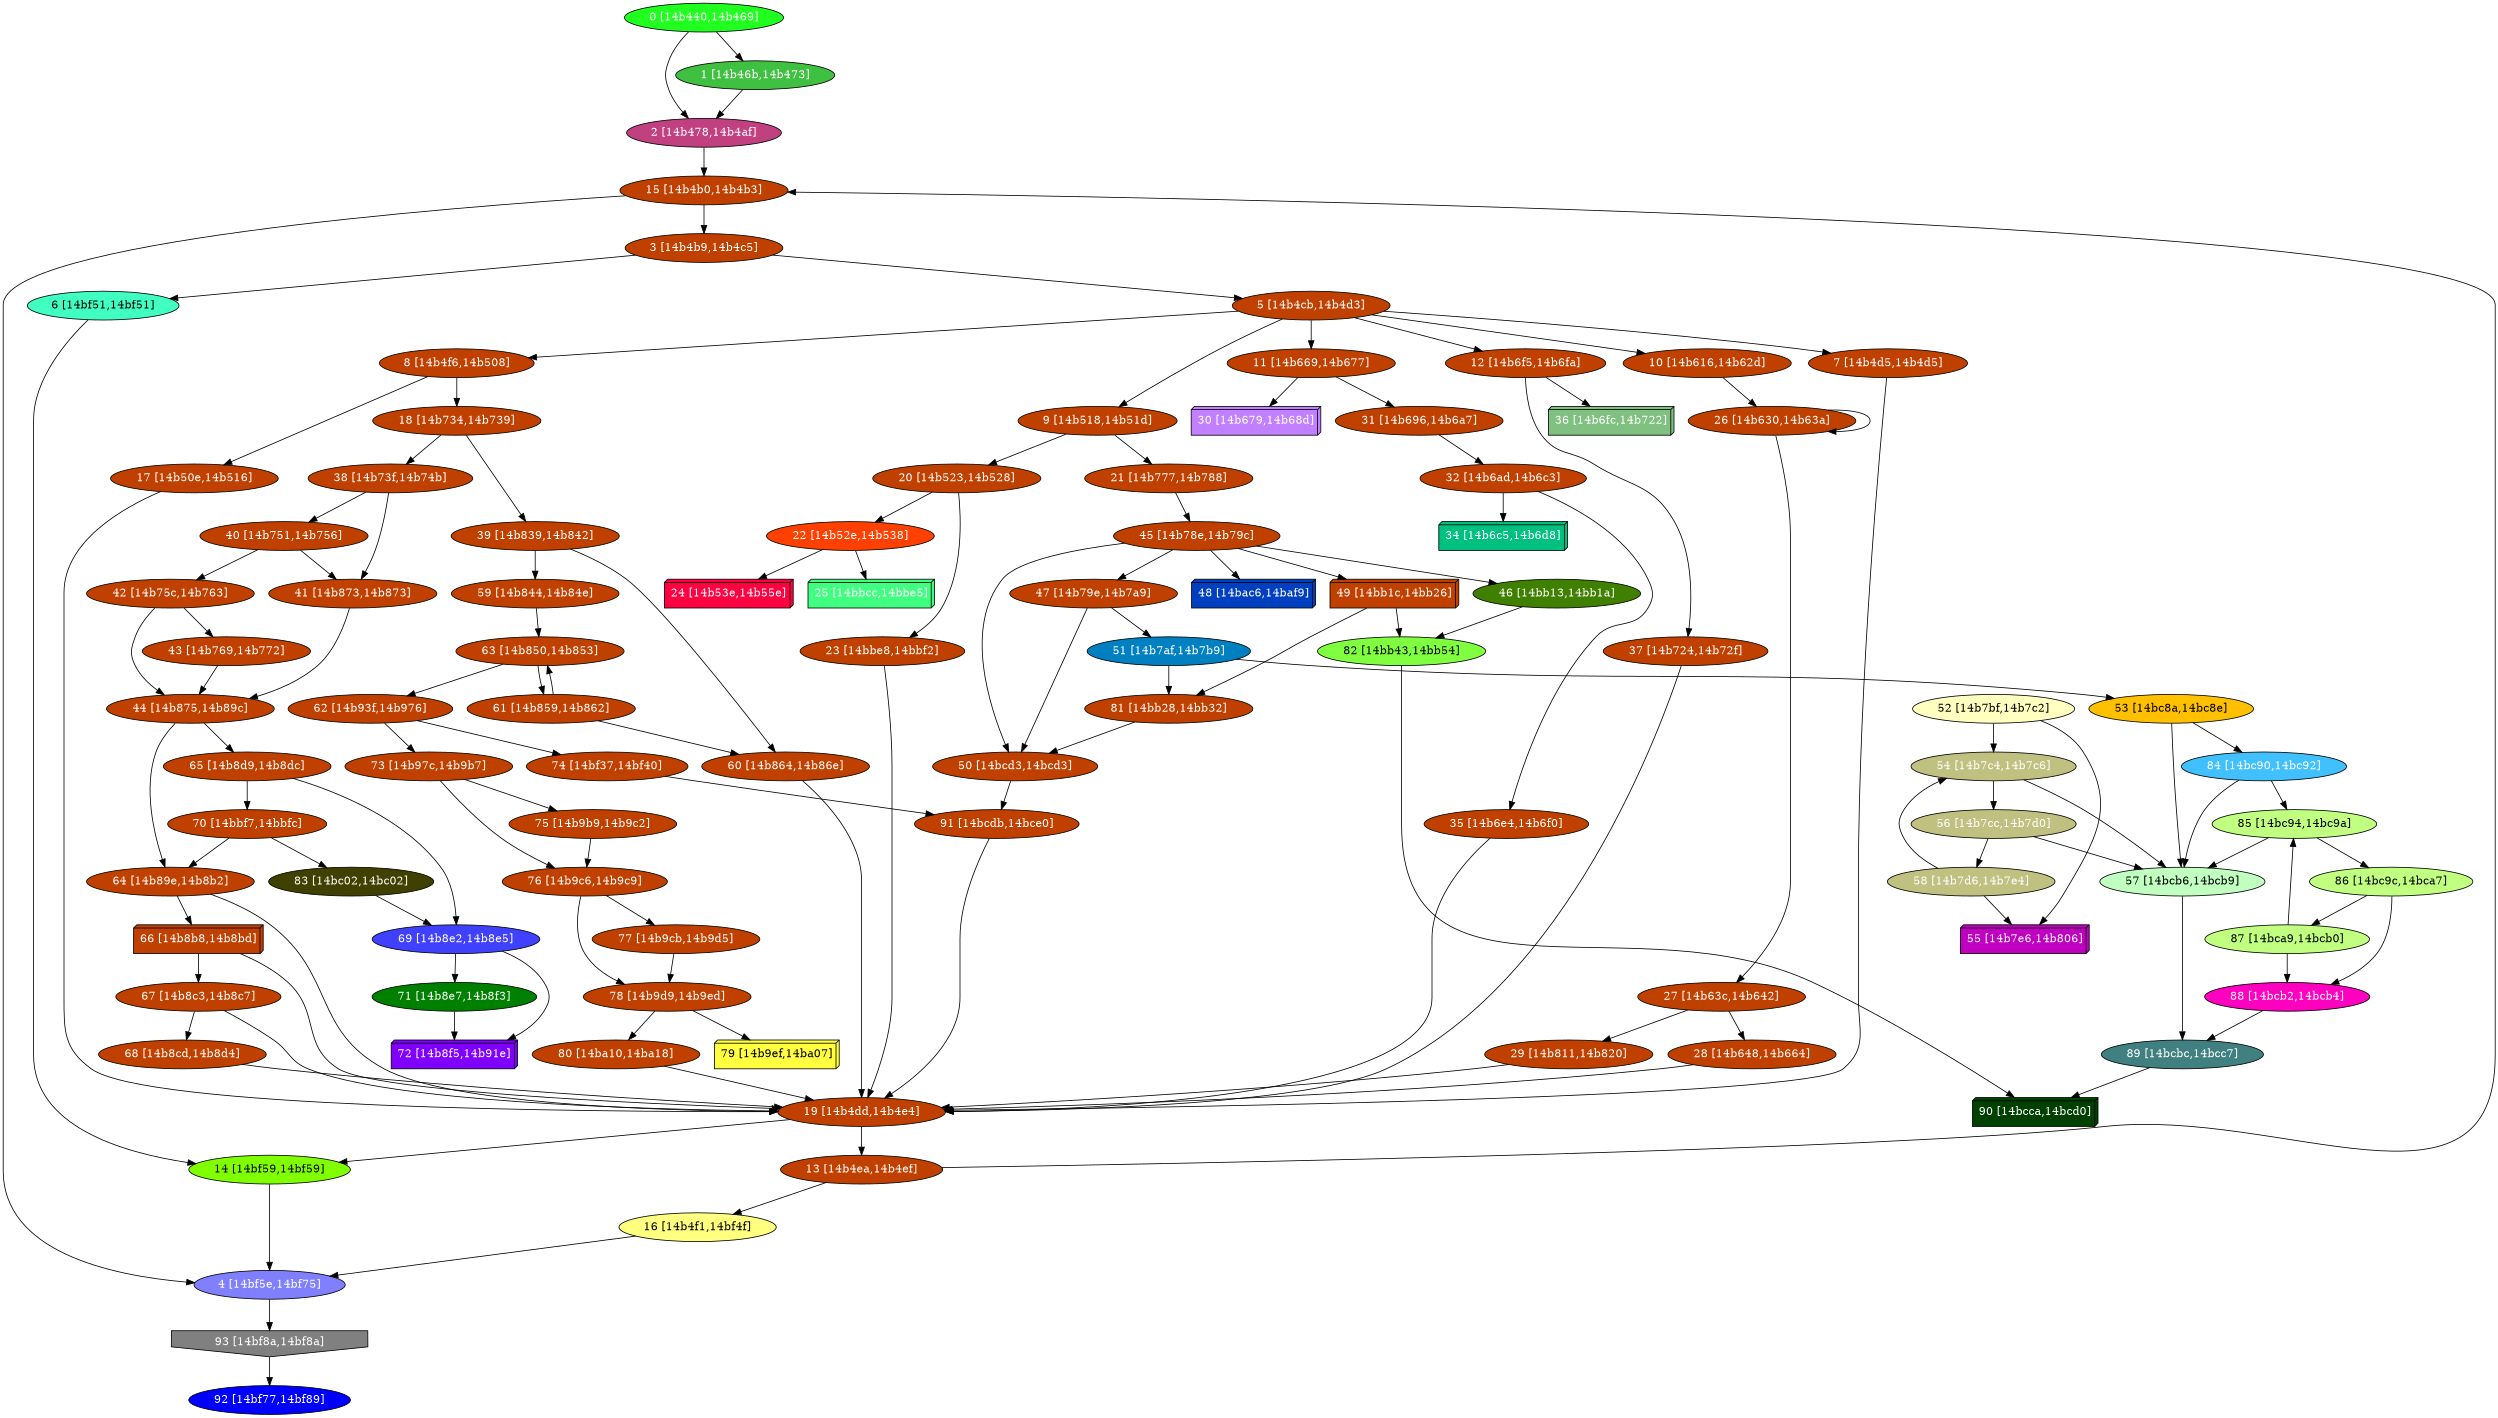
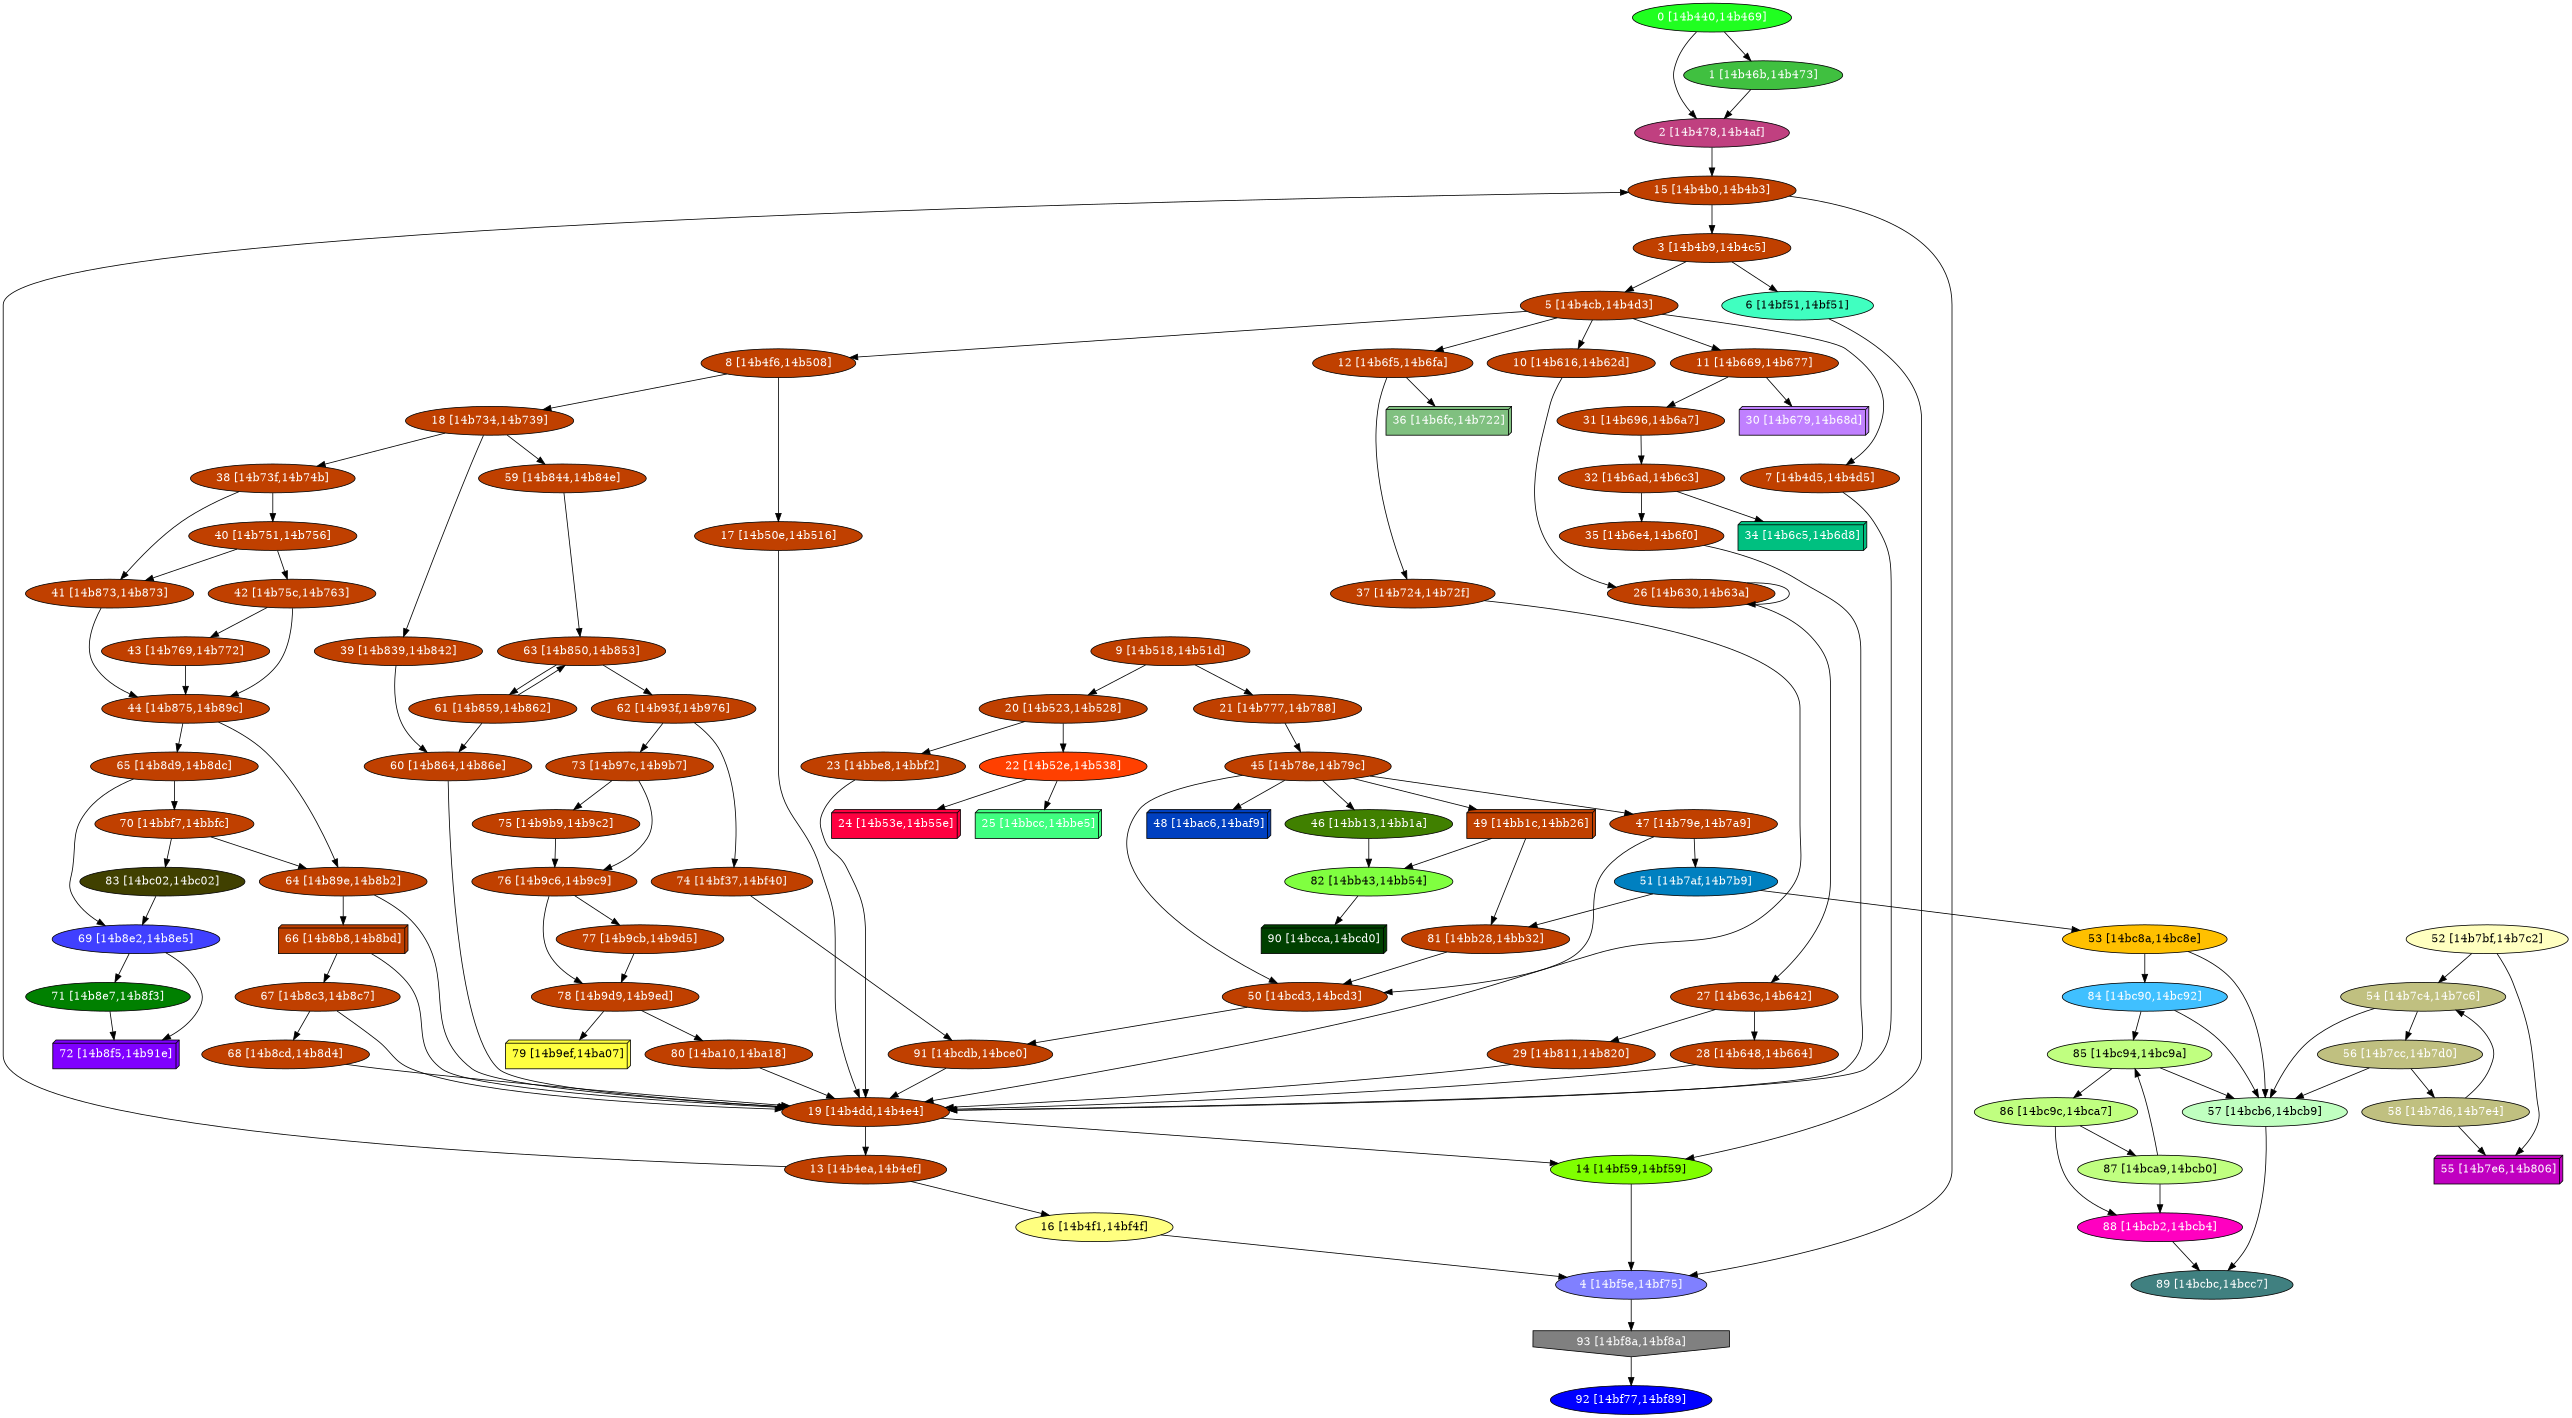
(1203, 358) -> none
(535, 561) -> (523, 447)
(2114, 1081) -> none
